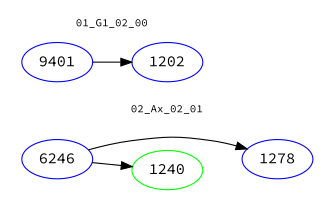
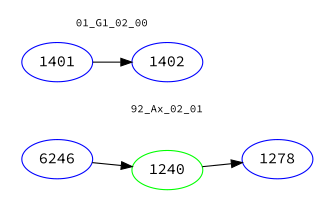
(57, 62) -> (57, 62)
(167, 62) -> (167, 62)
(167, 110) -> (167, 110)
(162, 138) -> (217, 165)
